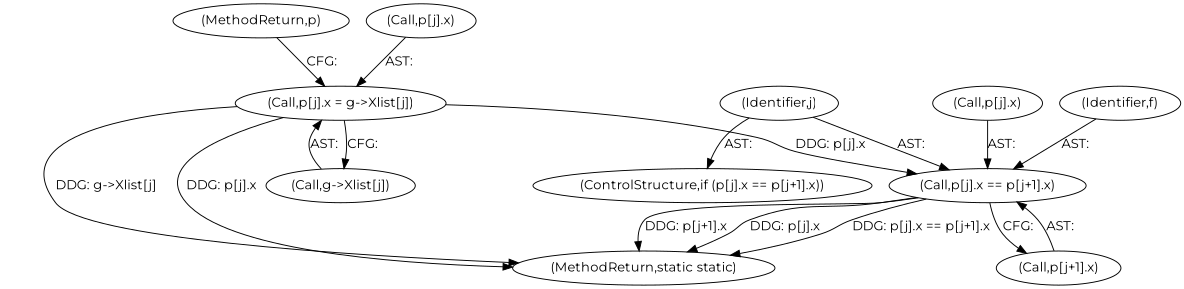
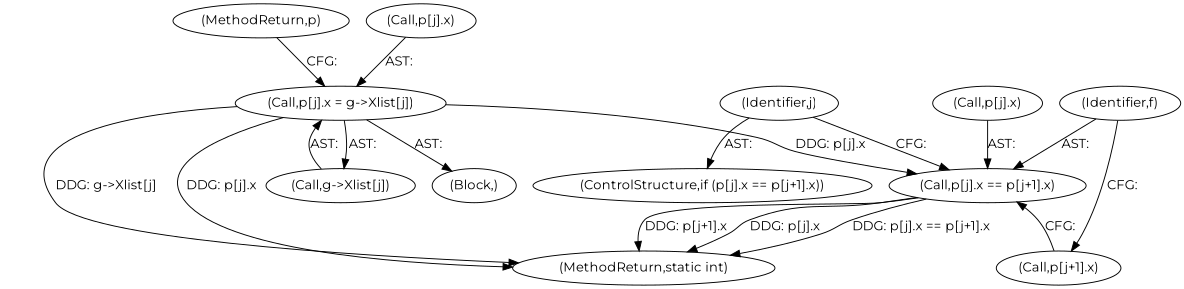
(365, 144) -> (365, 144)
(913, 144) -> (913, 144)
none -> (474, 186)
(1062, 227) -> (1062, 227)
(999, 229) -> (1103, 184)
(644, 268) -> (644, 268)
